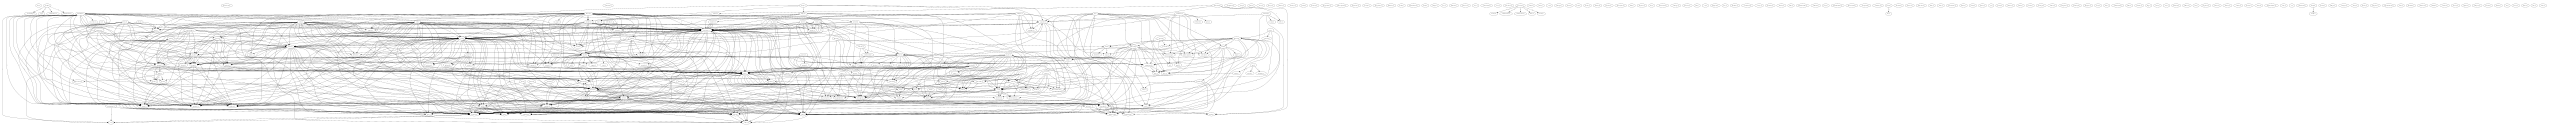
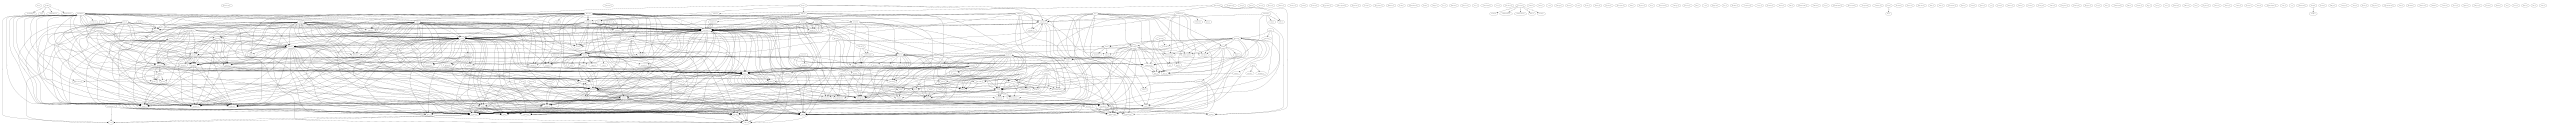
(1028, 21) -> (1030, 18)
